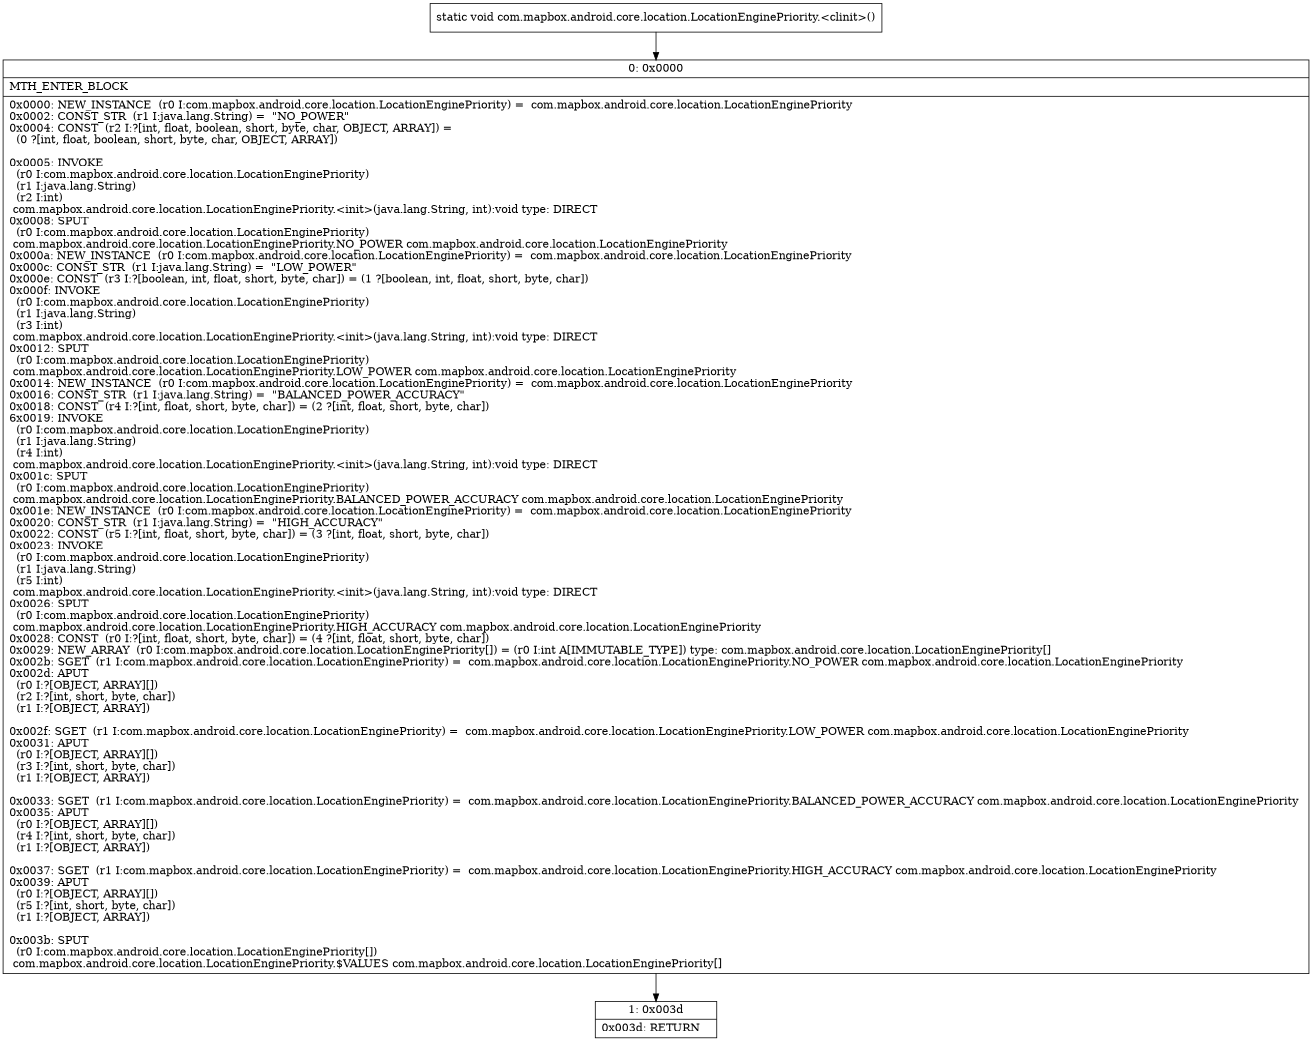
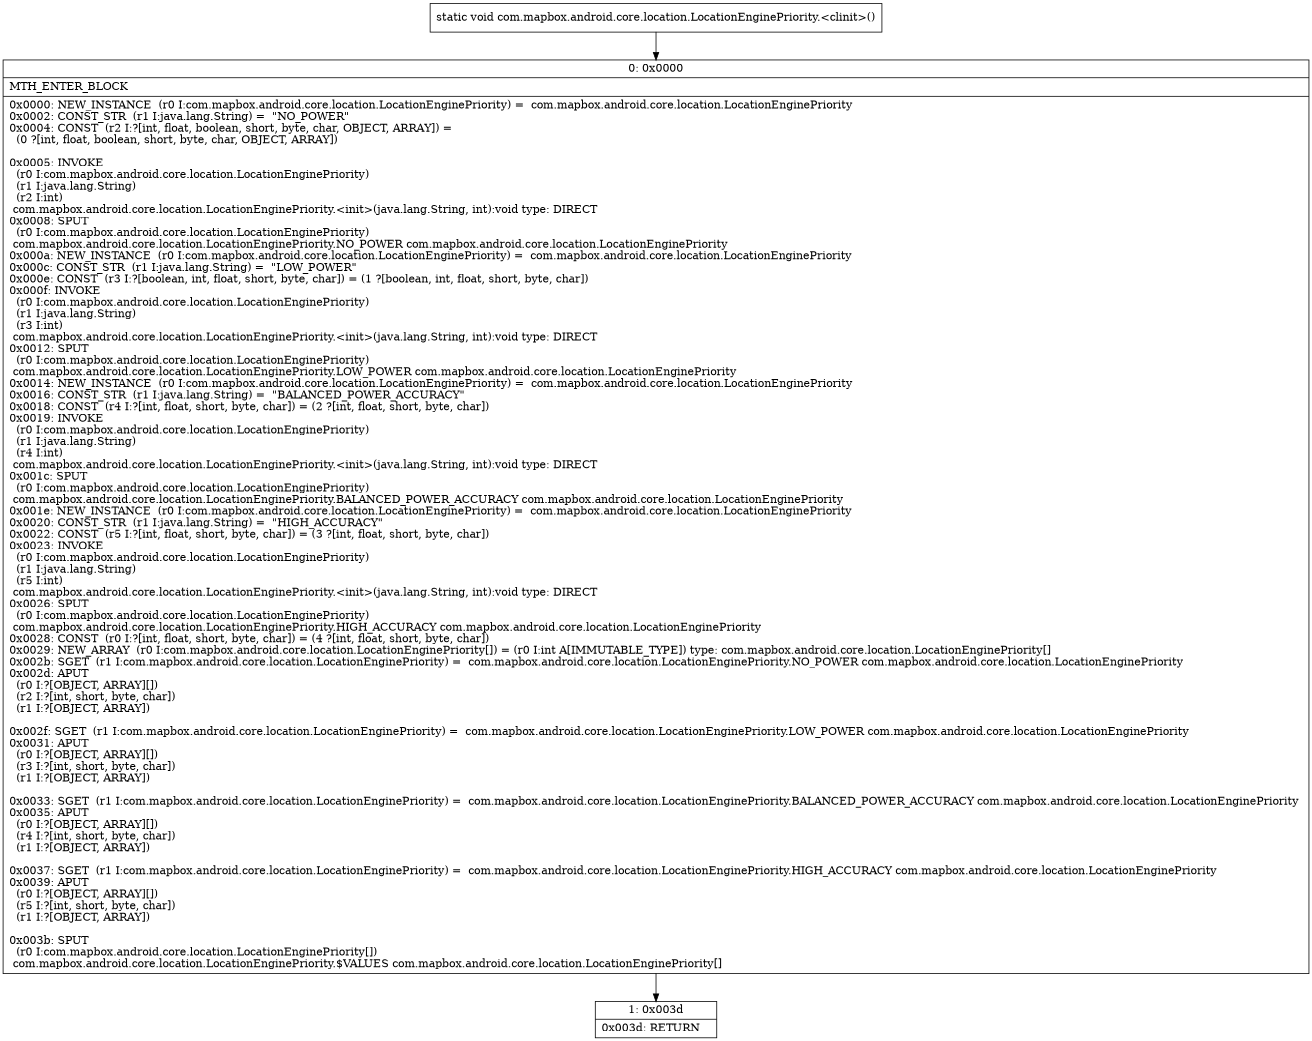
(60, 419) -> (60, 419)
